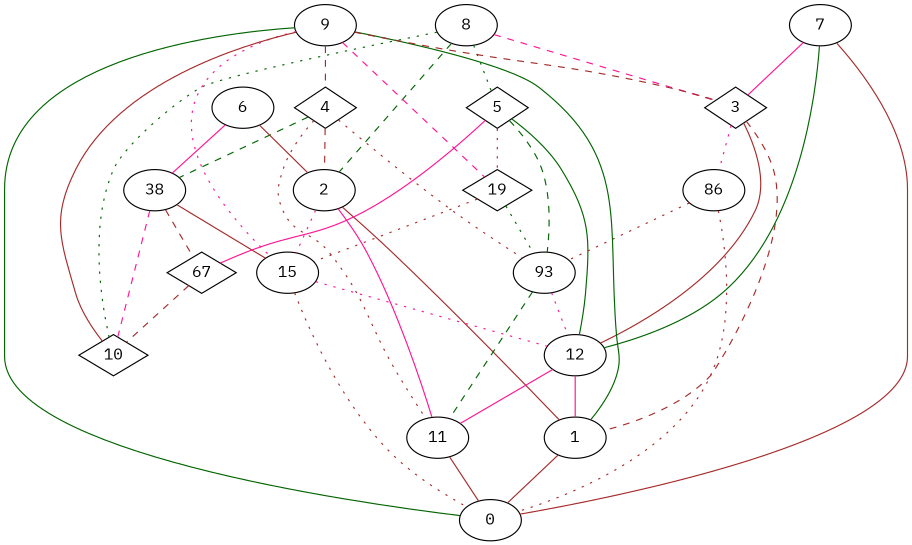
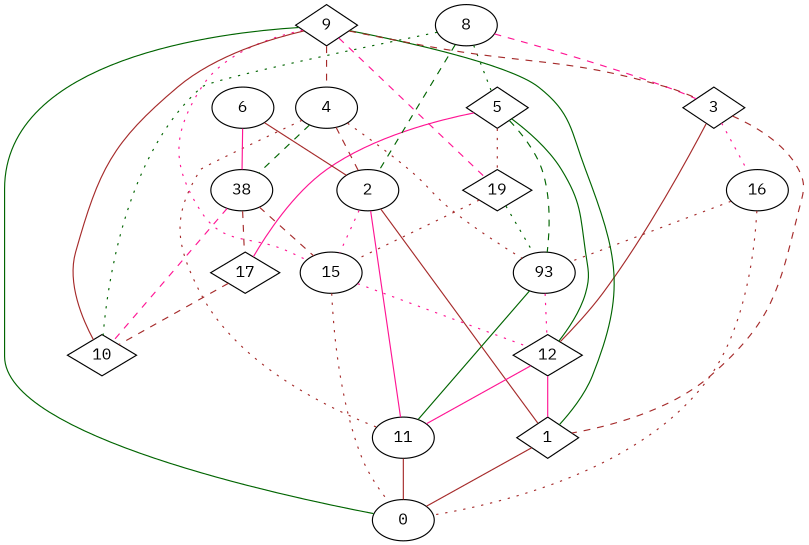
(325, 25) -> (327, 25)
(820, 25) -> none
(325, 108) -> (327, 108)
(714, 190) -> (757, 190)
(221, 231) -> (286, 231)
(202, 273) -> (245, 273)
(575, 355) -> (548, 355)
(489, 358) -> (474, 355)
(575, 438) -> (548, 438)
